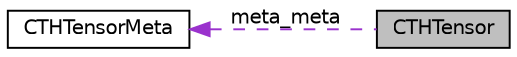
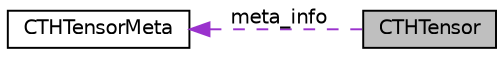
(283, 19) -> (276, 19)
